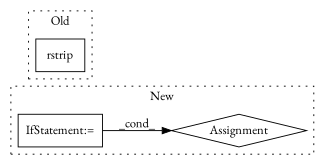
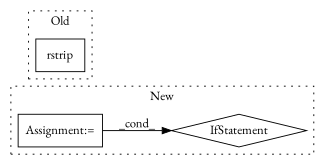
(60, 131) -> (60, 131)
(239, 131) -> (239, 131)
